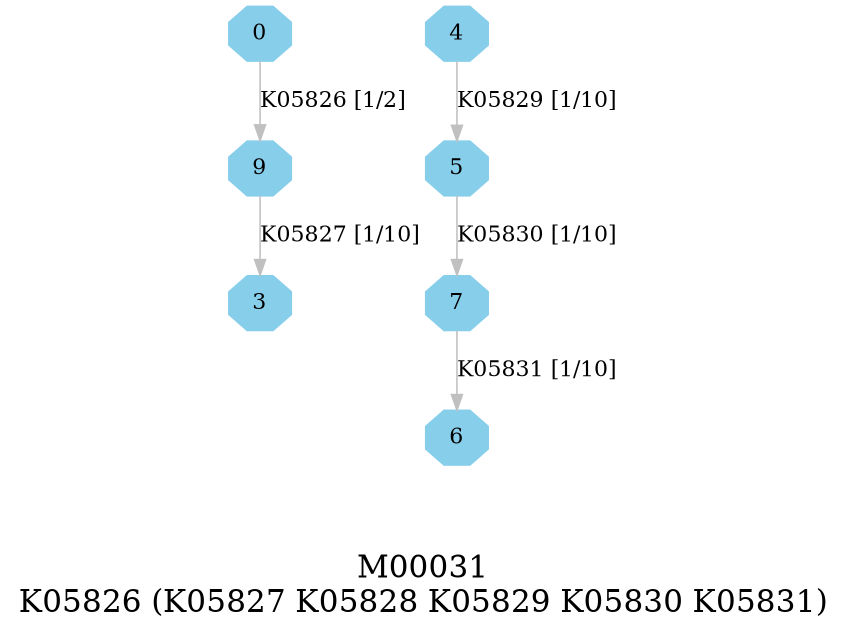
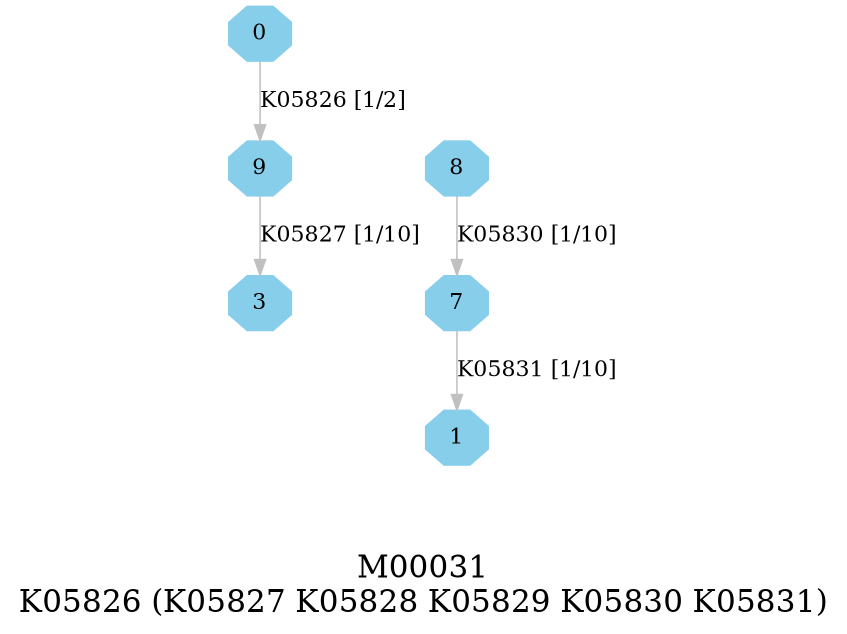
(457, 34) -> none
(457, 168) -> (457, 168)
(457, 438) -> (457, 438)
